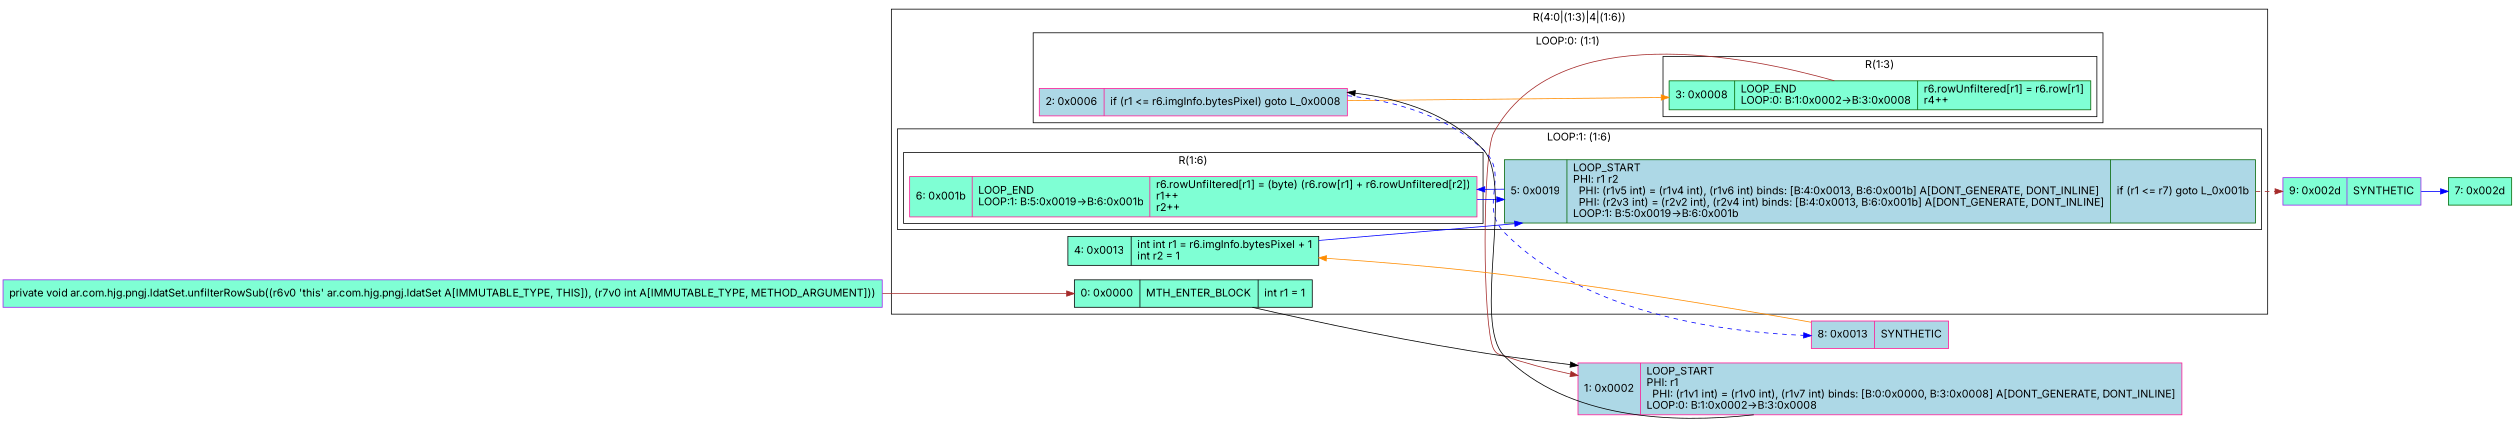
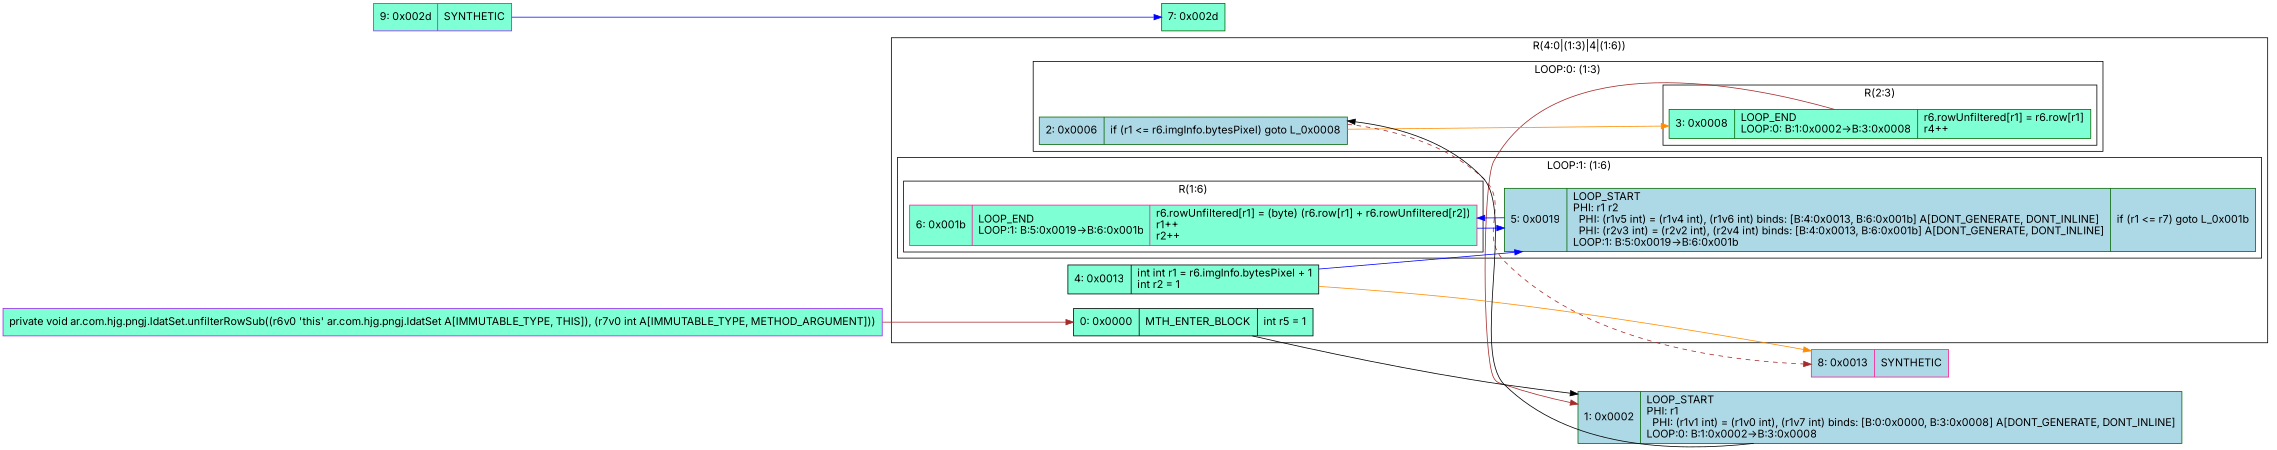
(1568, 42) -> (1568, 70)
(1880, 65) -> (1880, 94)
(1193, 102) -> (1193, 131)
(2265, 191) -> none
(1537, 260) -> (1537, 289)
(1558, 282) -> (1562, 311)
(1285, 293) -> (1285, 322)
(1880, 389) -> (1880, 417)
